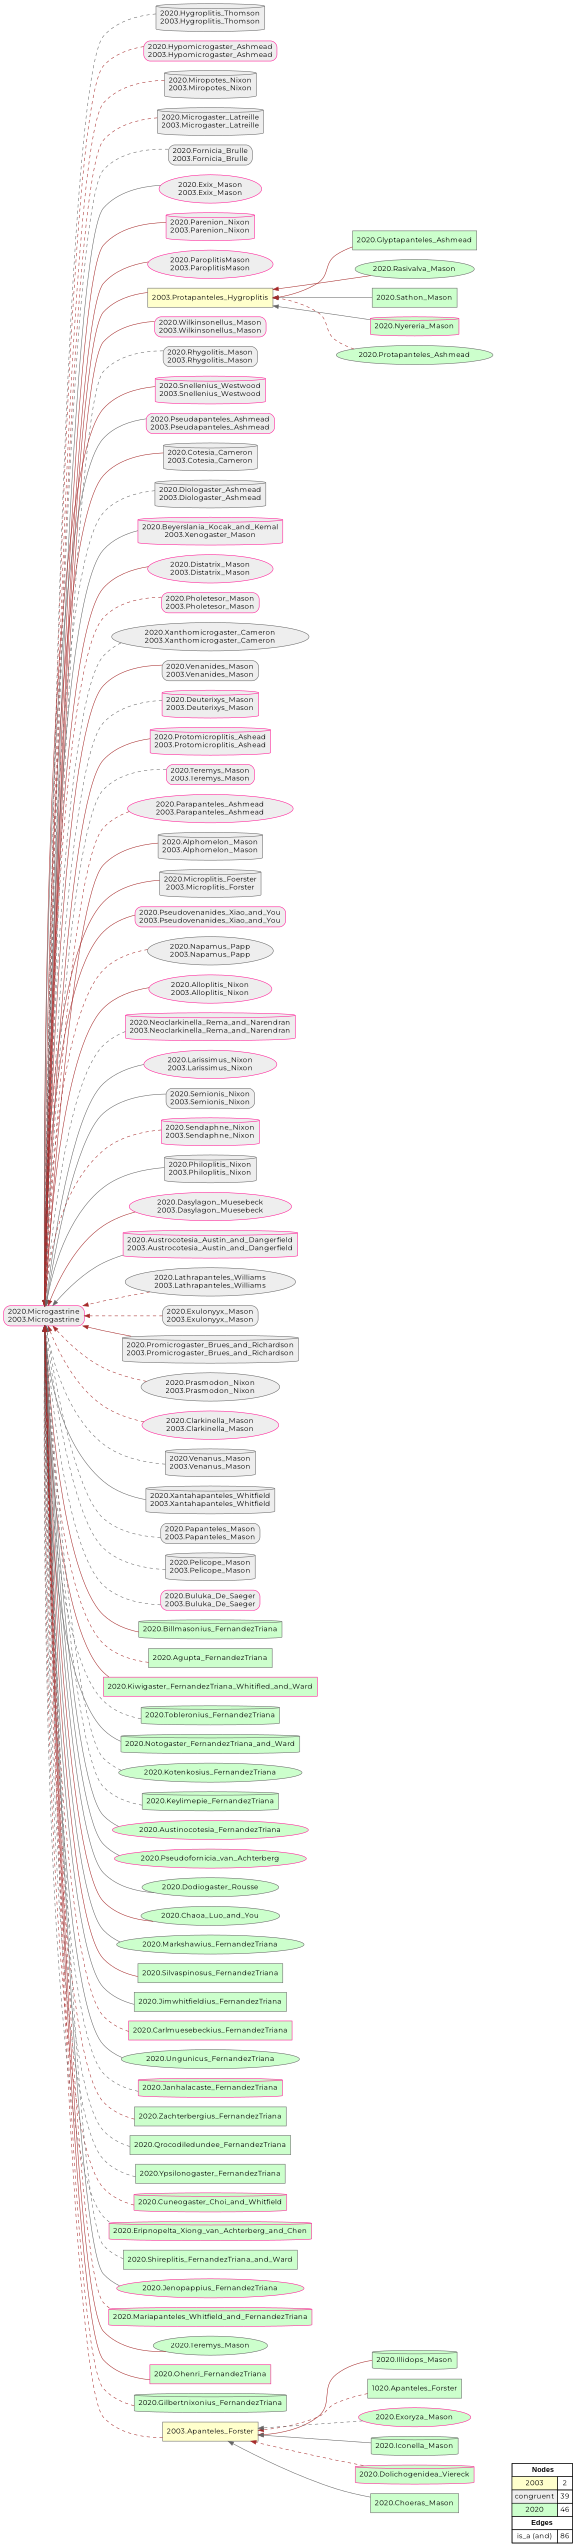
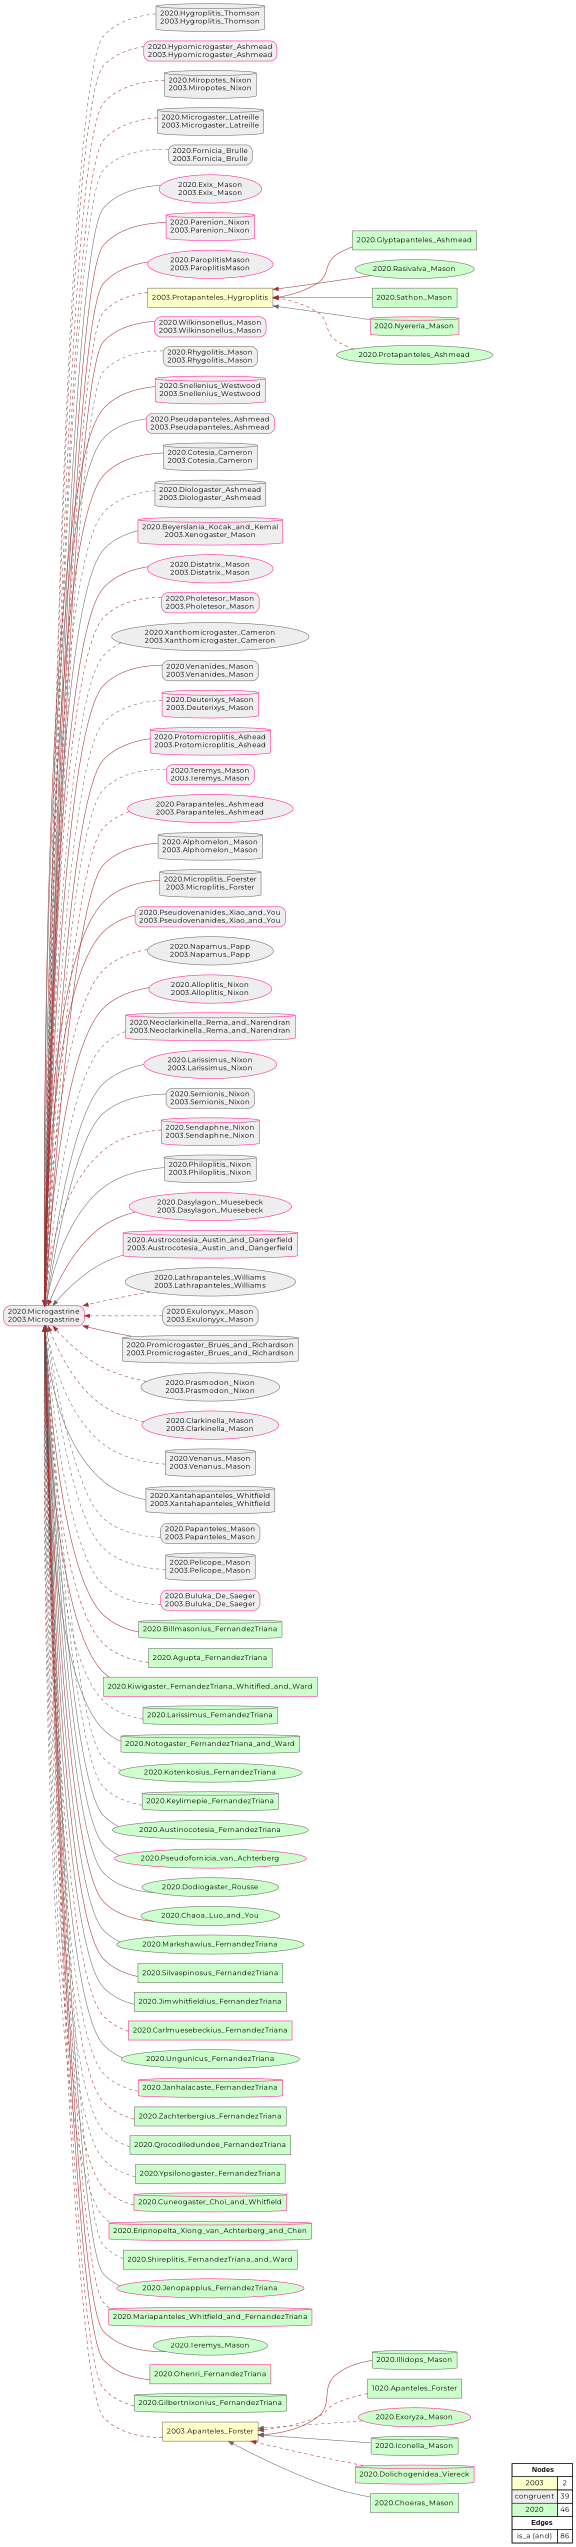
(62, 780) -> (62, 780)
(210, 1715) -> (210, 1715)
(210, 1830) -> (210, 1830)
